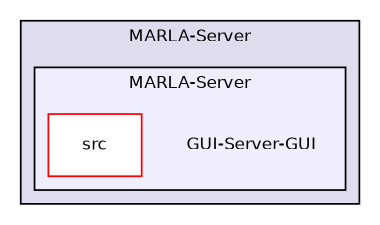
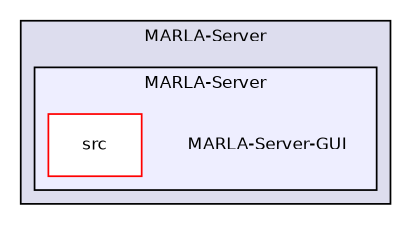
(252, 145) -> (268, 145)
